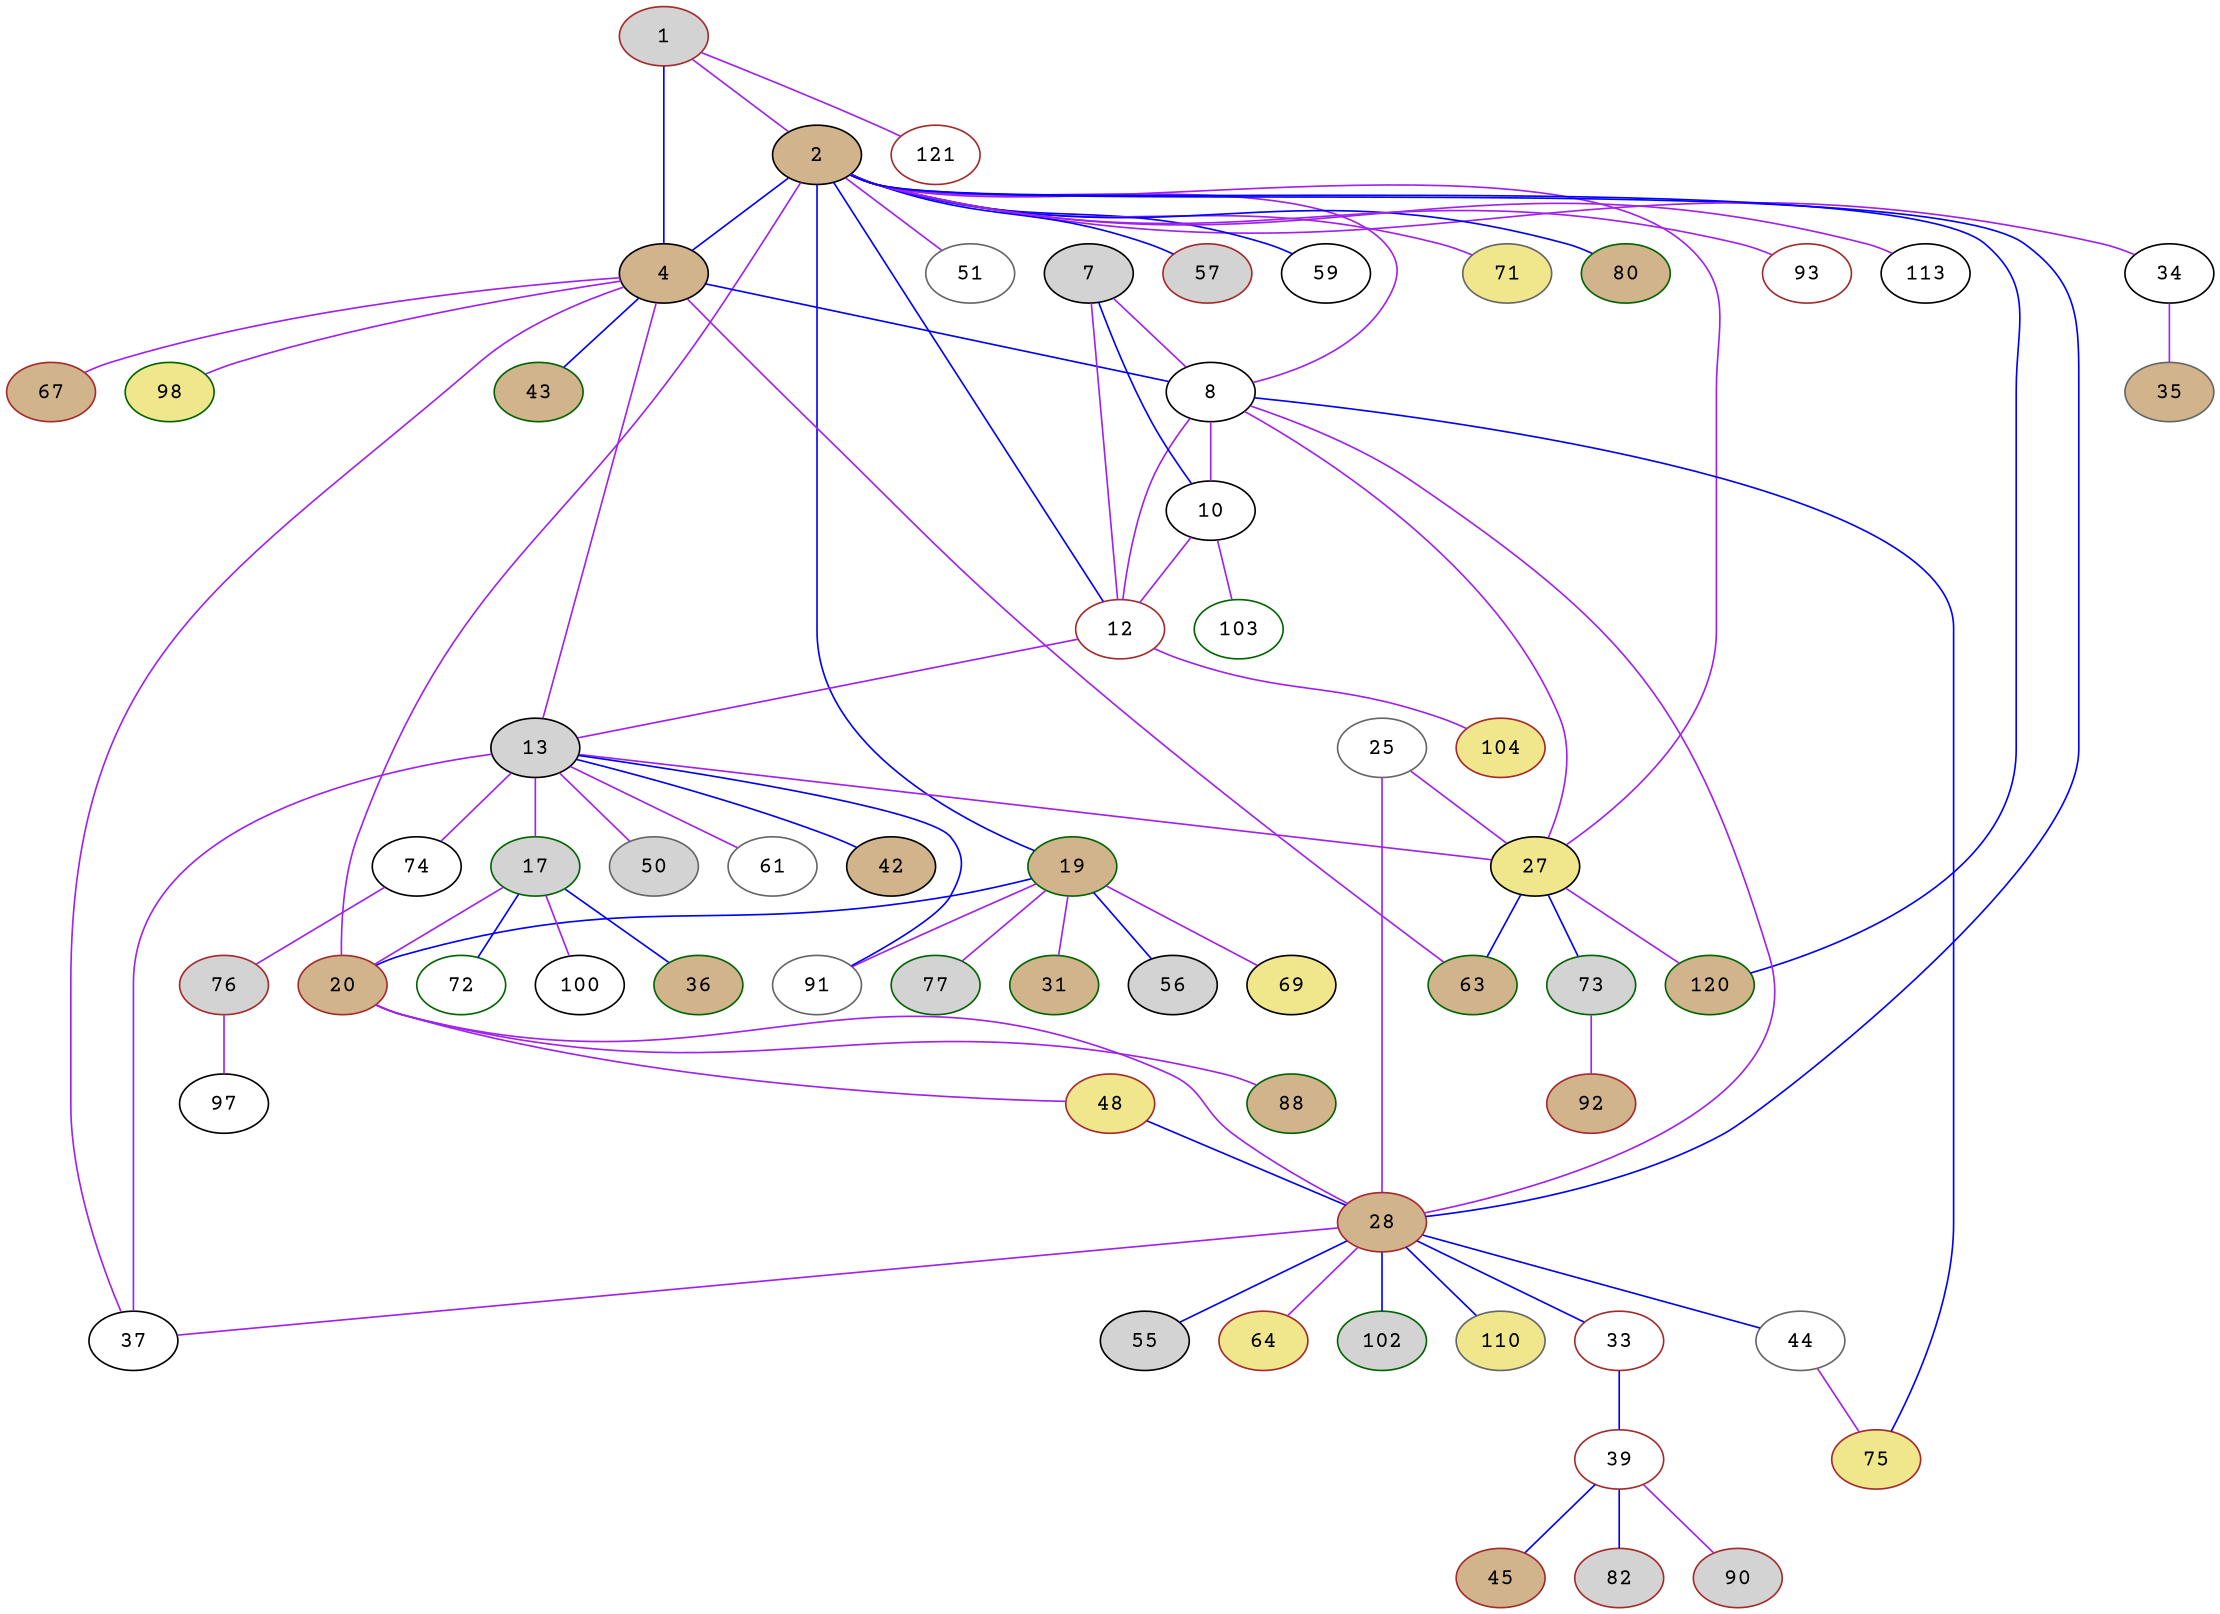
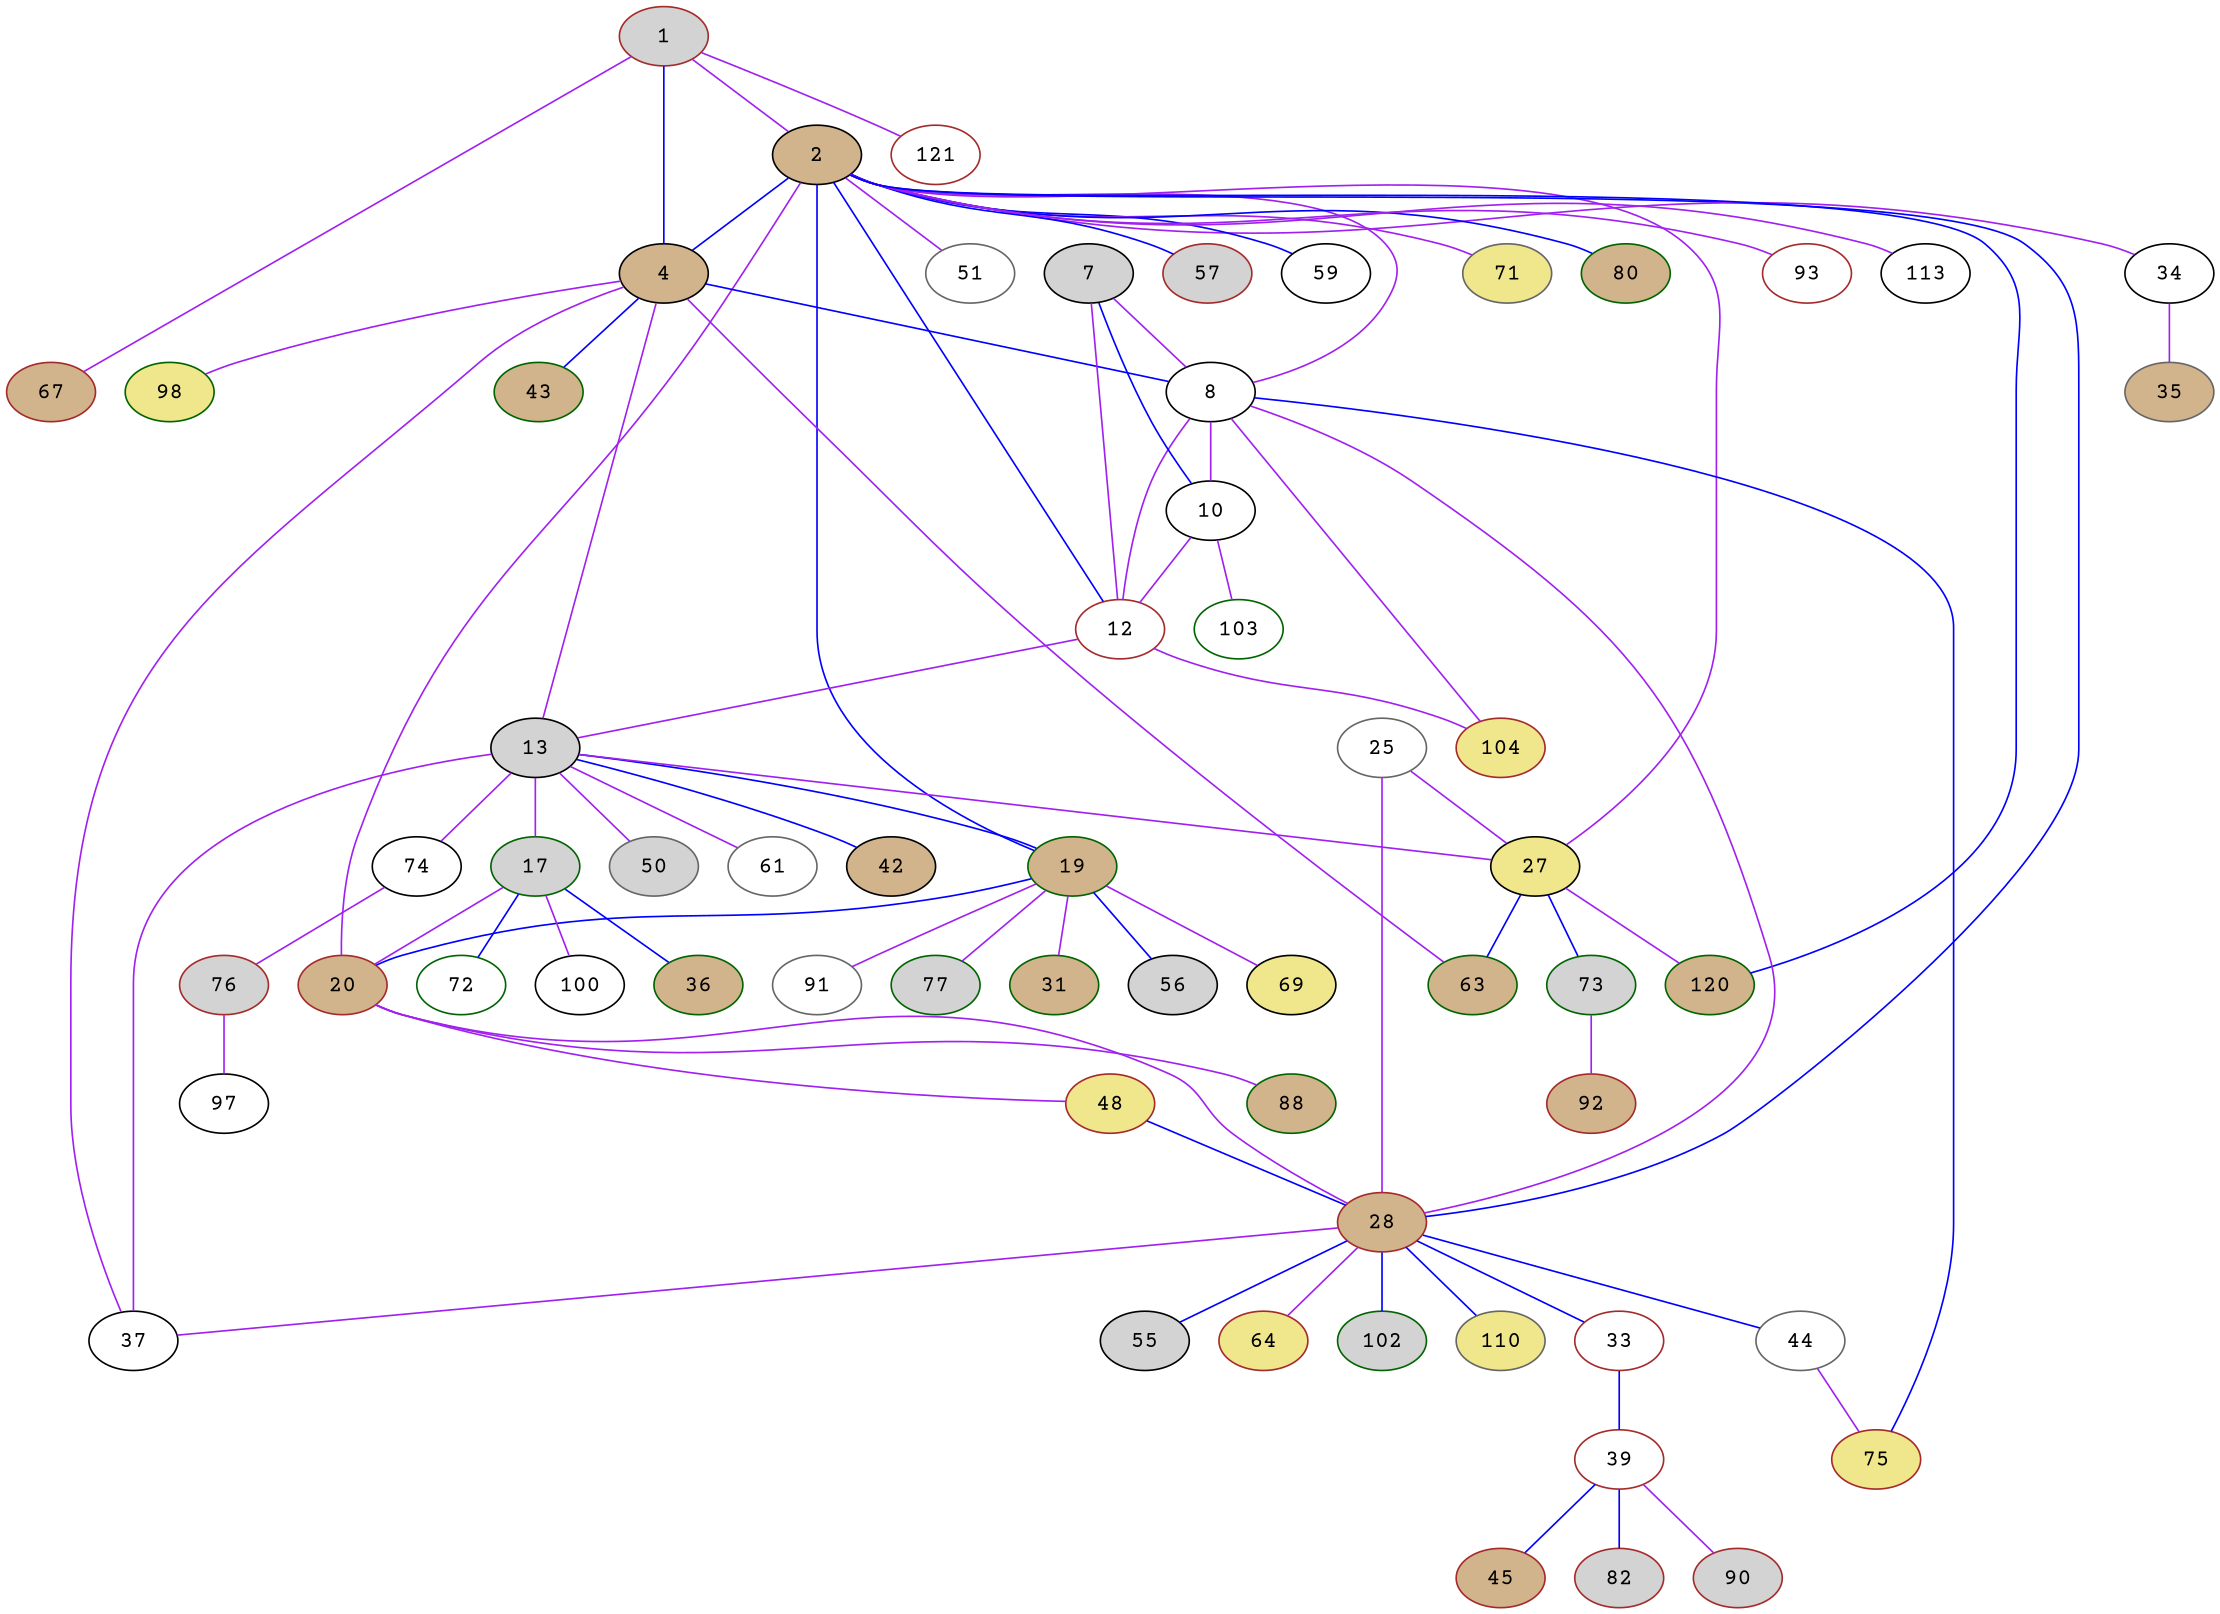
(349, 309) -> (357, 214)
(1470, 584) -> (1356, 570)
(859, 804) -> (821, 793)
